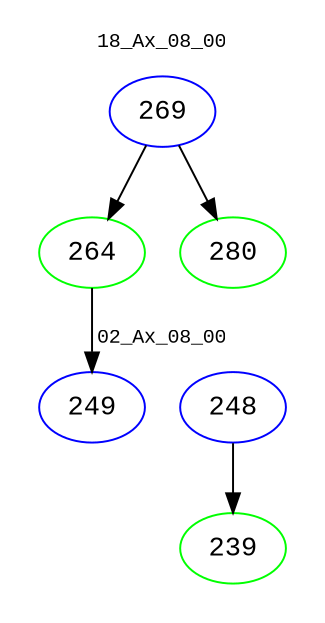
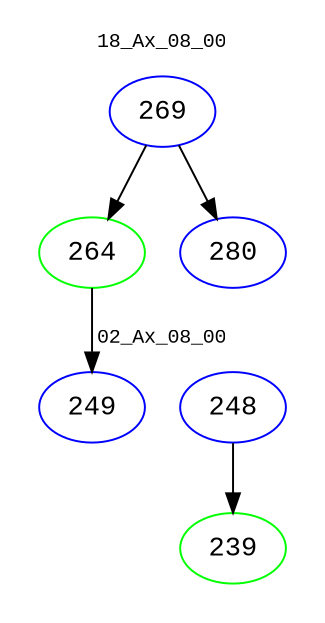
(233, 253) -> (233, 253)
